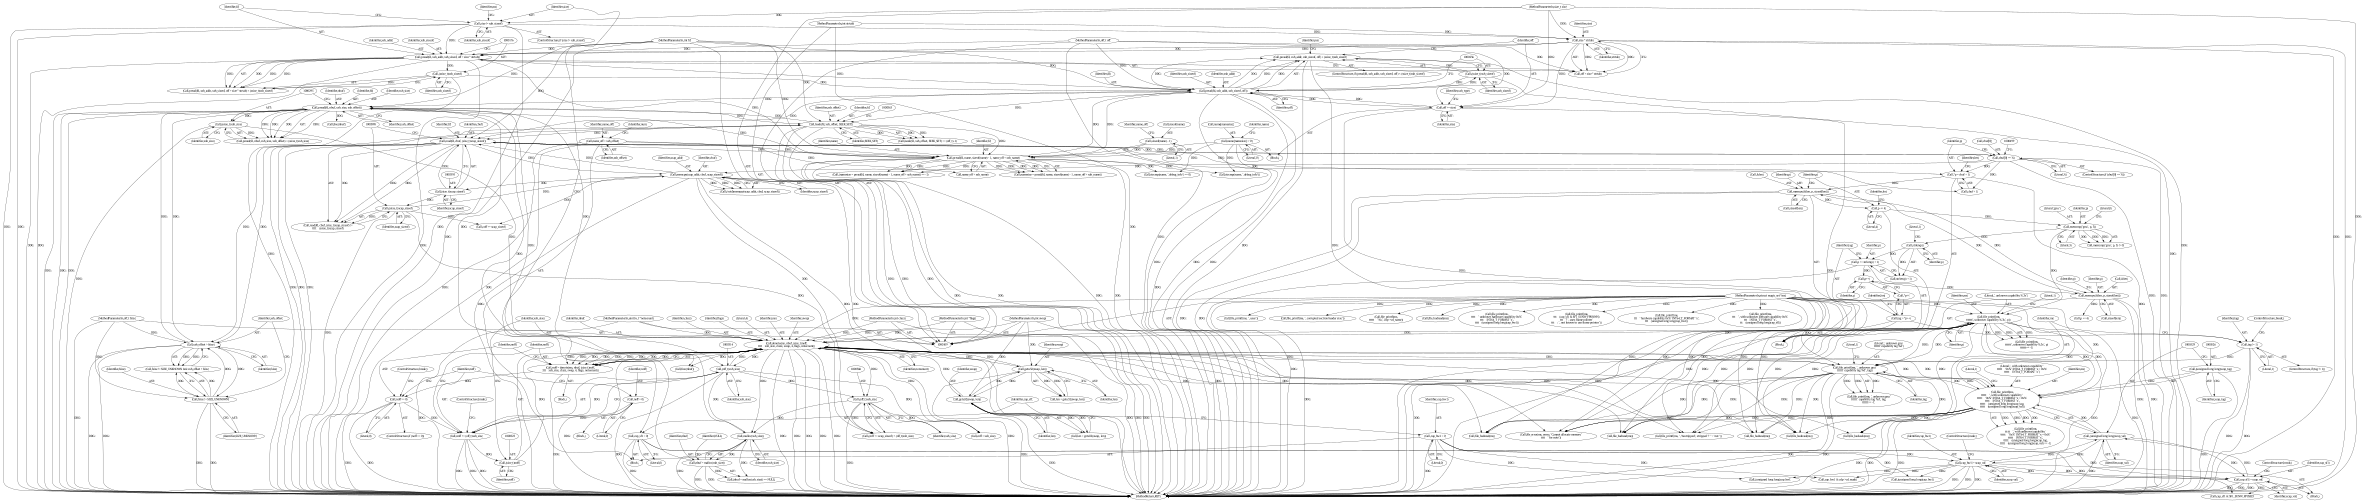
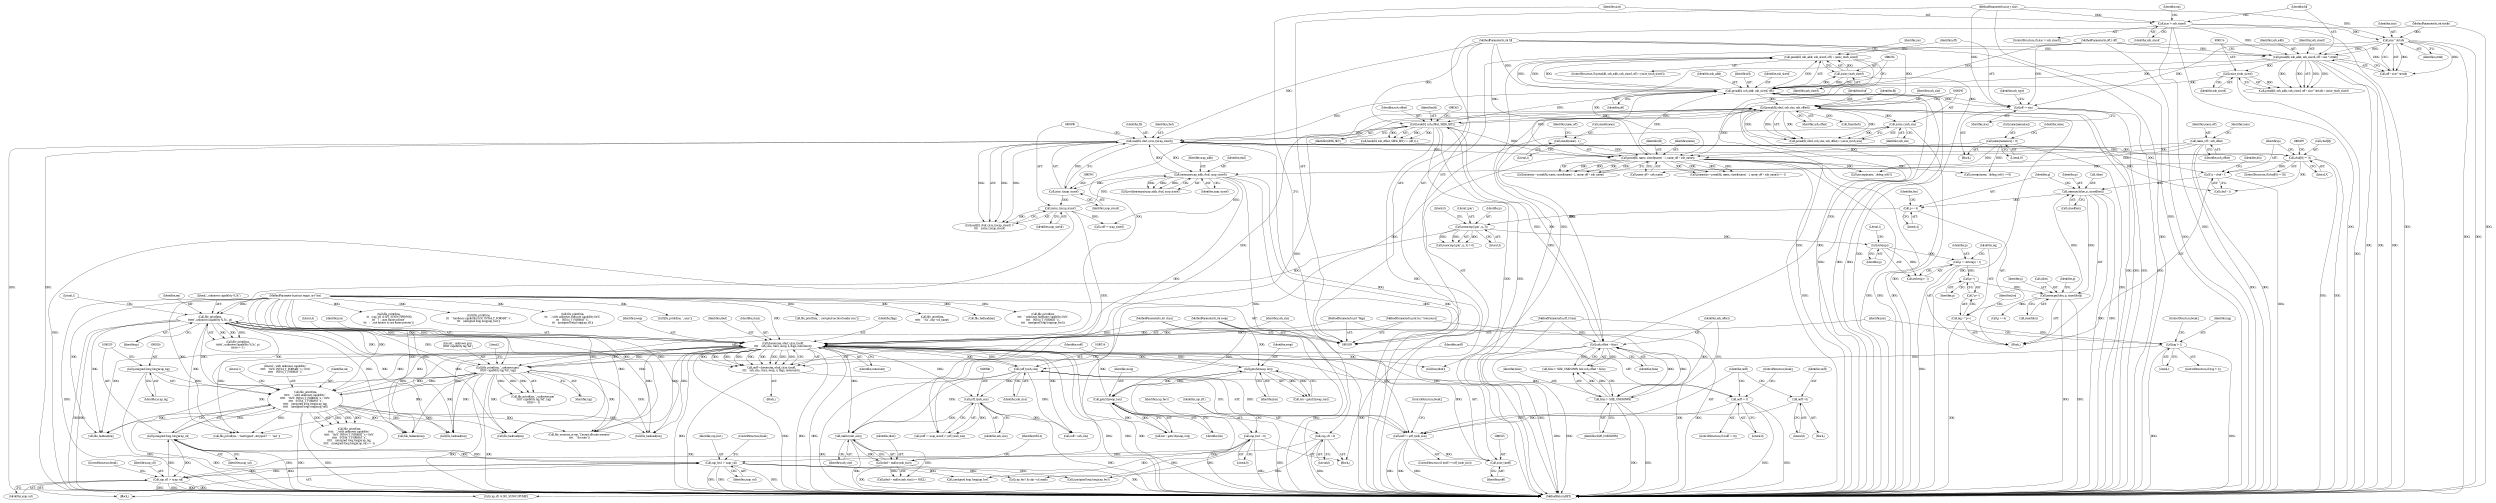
none -> (1445, 463)
